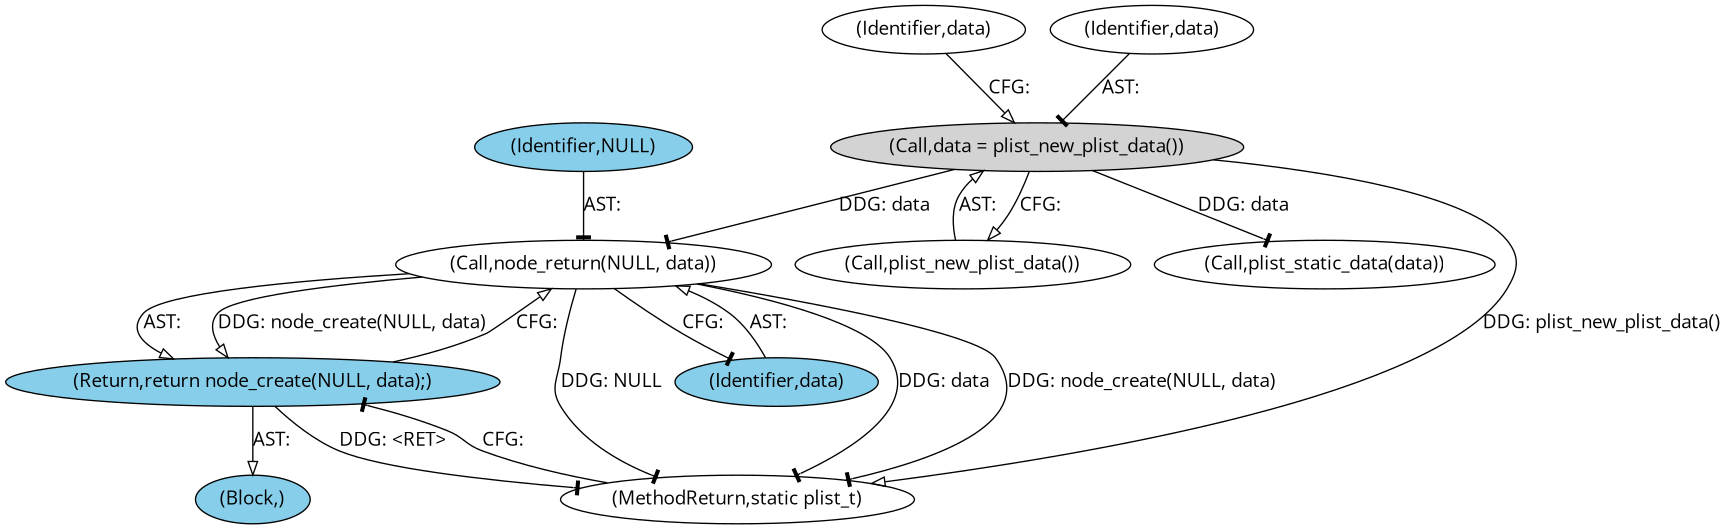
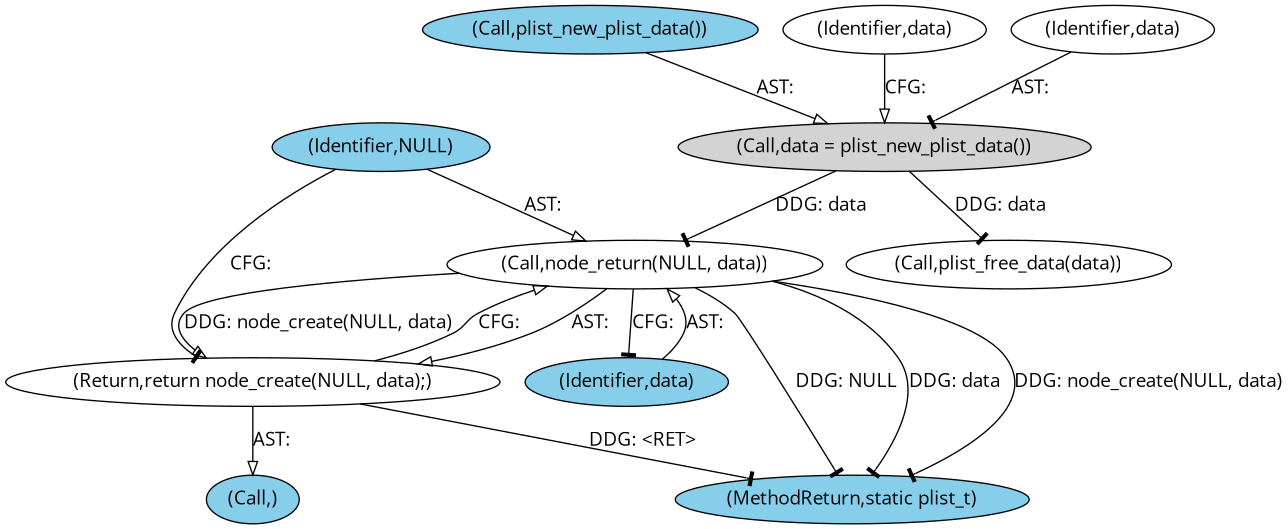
(584, 202) -> (500, 202)
(1015, 202) -> none
(963, 265) -> (590, 30)
(1325, 265) -> (1009, 265)
(1384, 371) -> none
(253, 382) -> (253, 382)
(485, 452) -> (225, 246)
(253, 500) -> (253, 500)
(737, 500) -> (852, 500)
